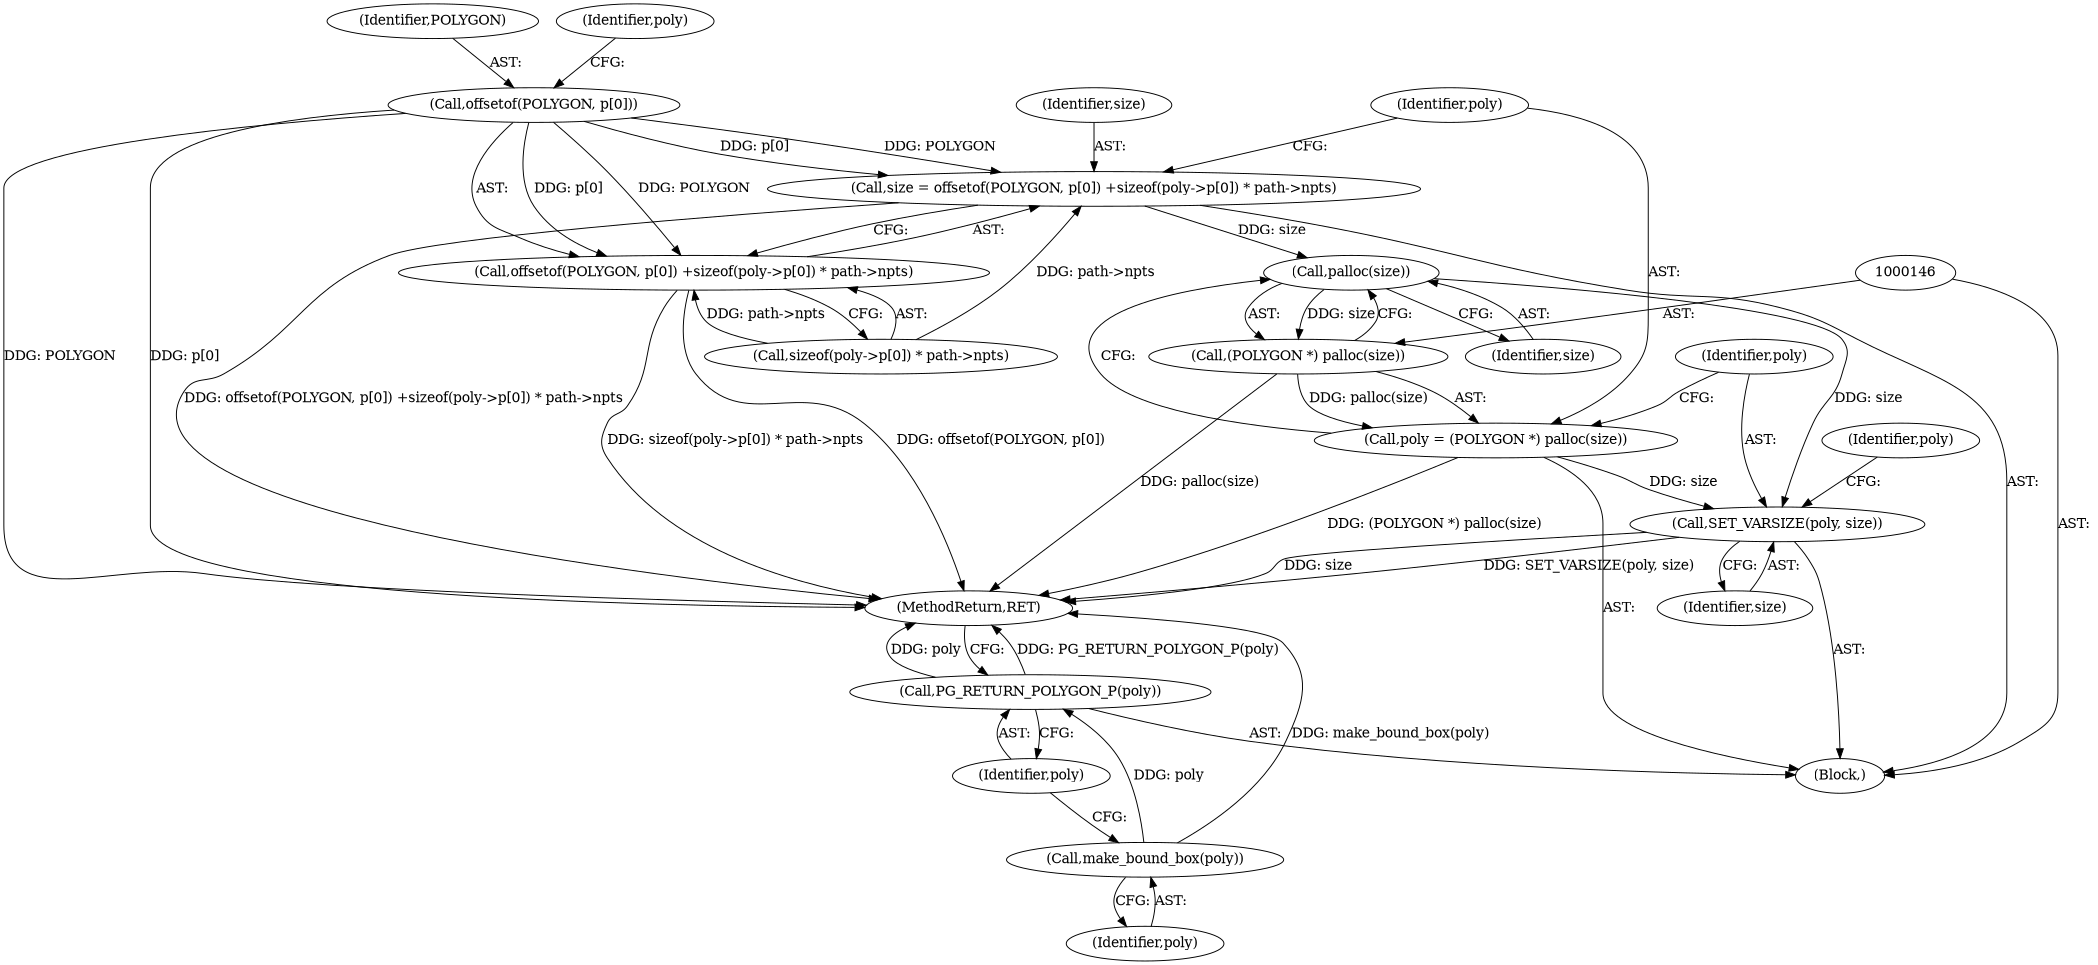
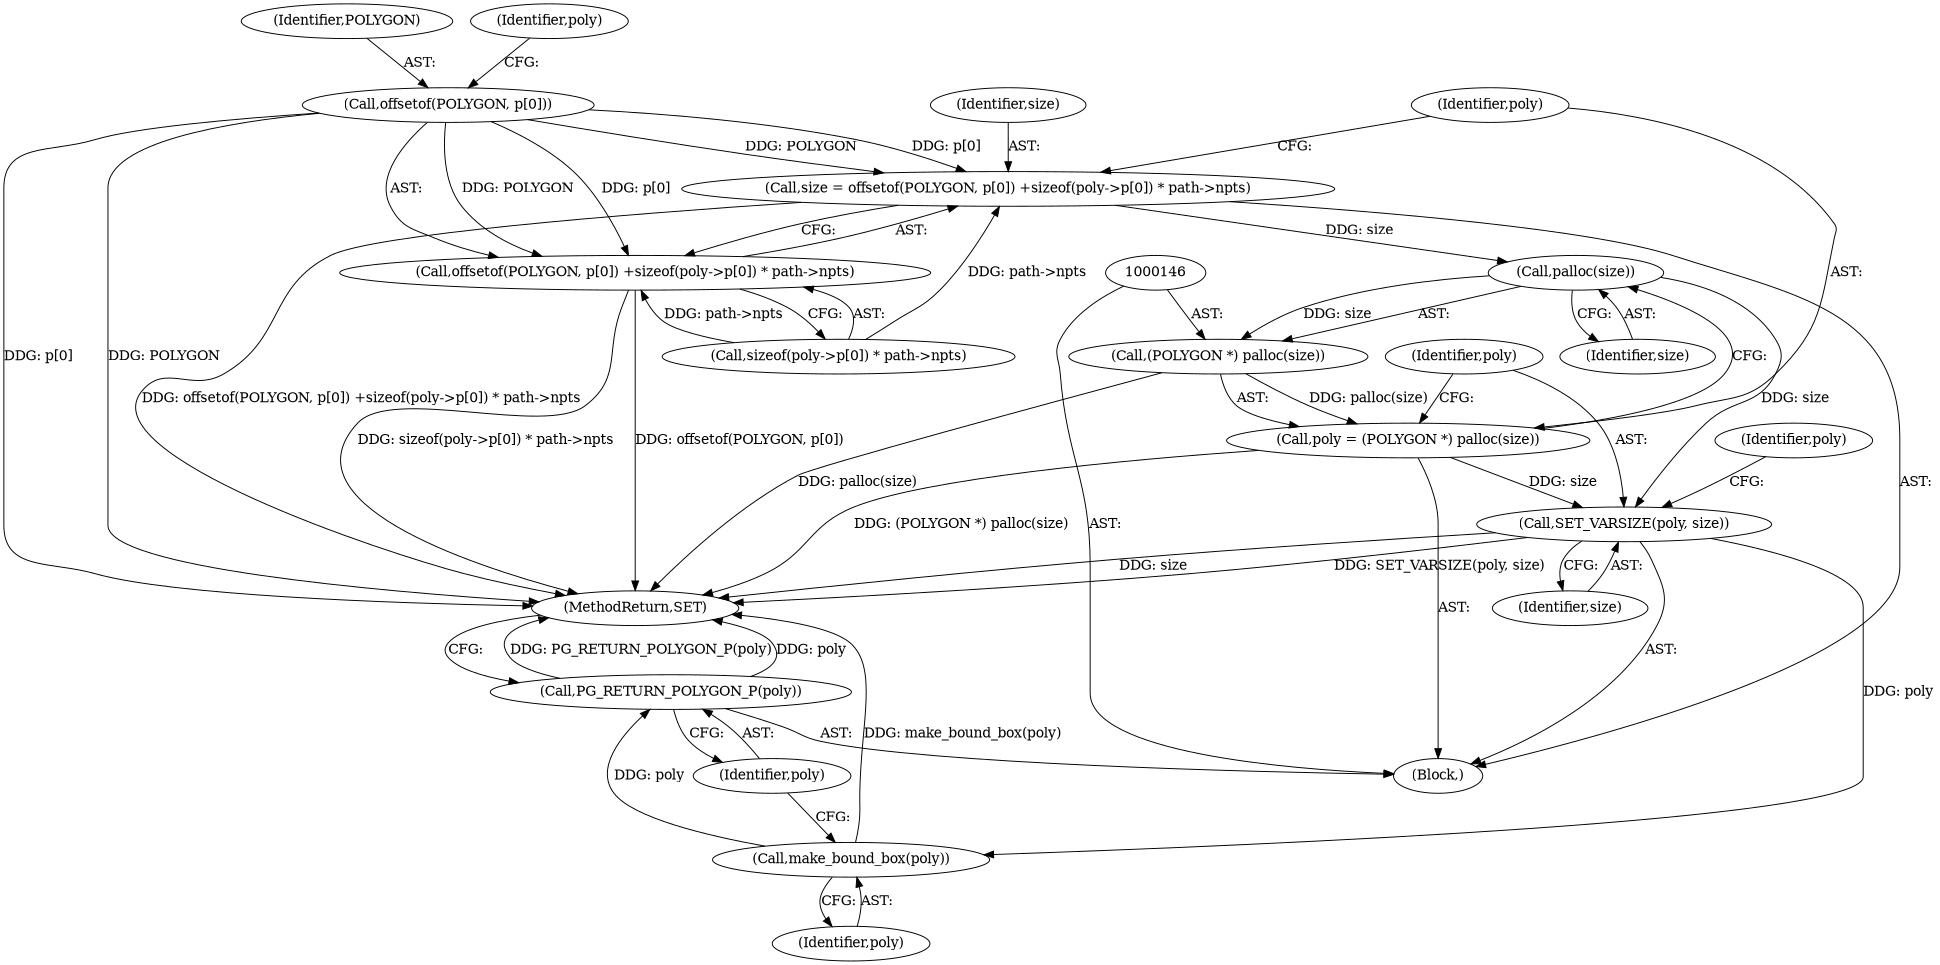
(1375, 323) -> none
(969, 608) -> (635, 608)
none -> (1603, 823)
